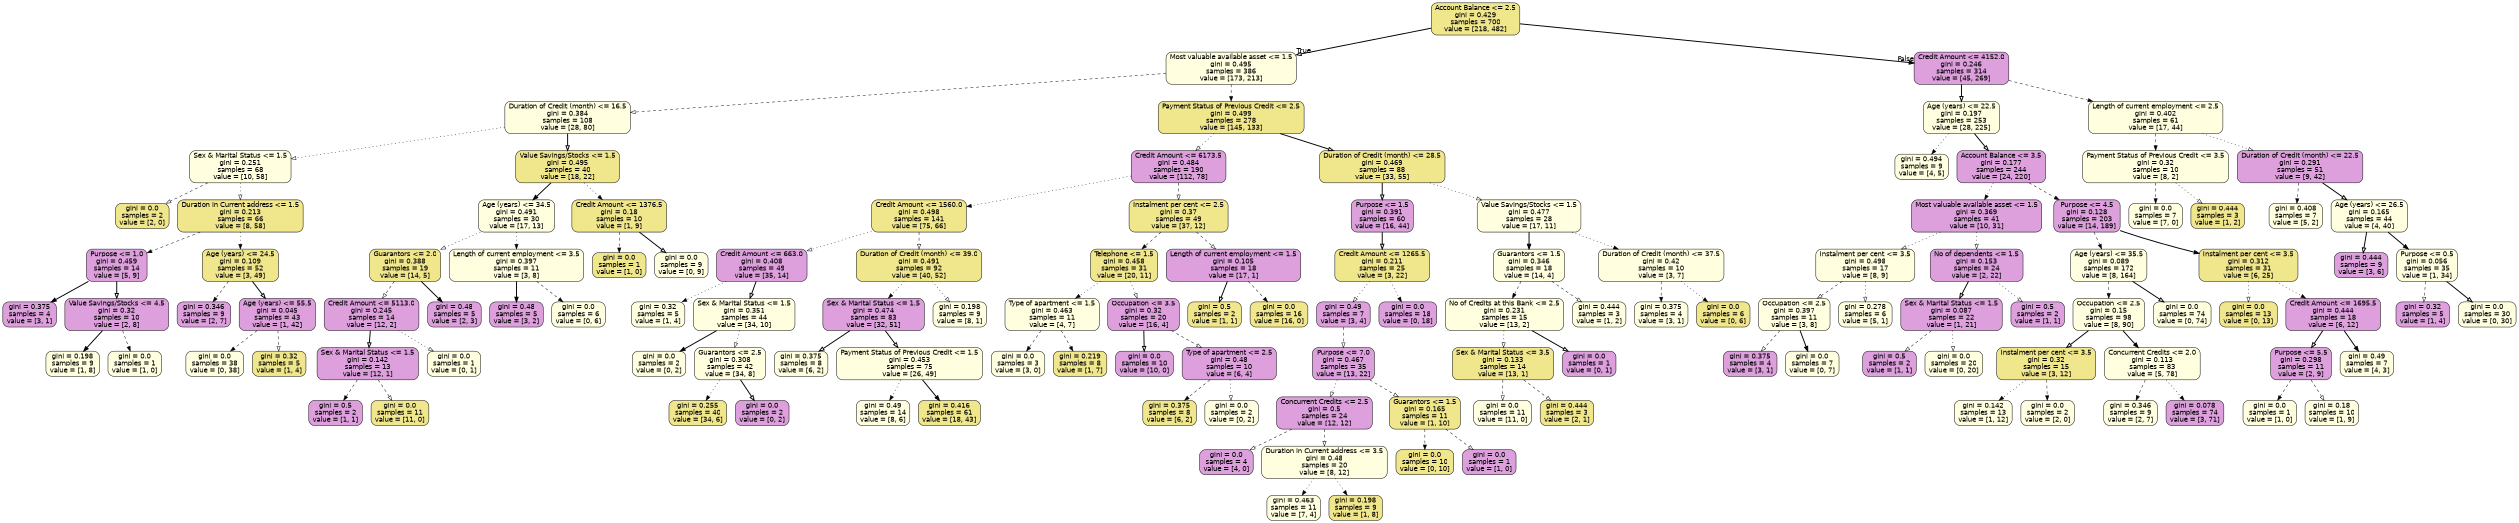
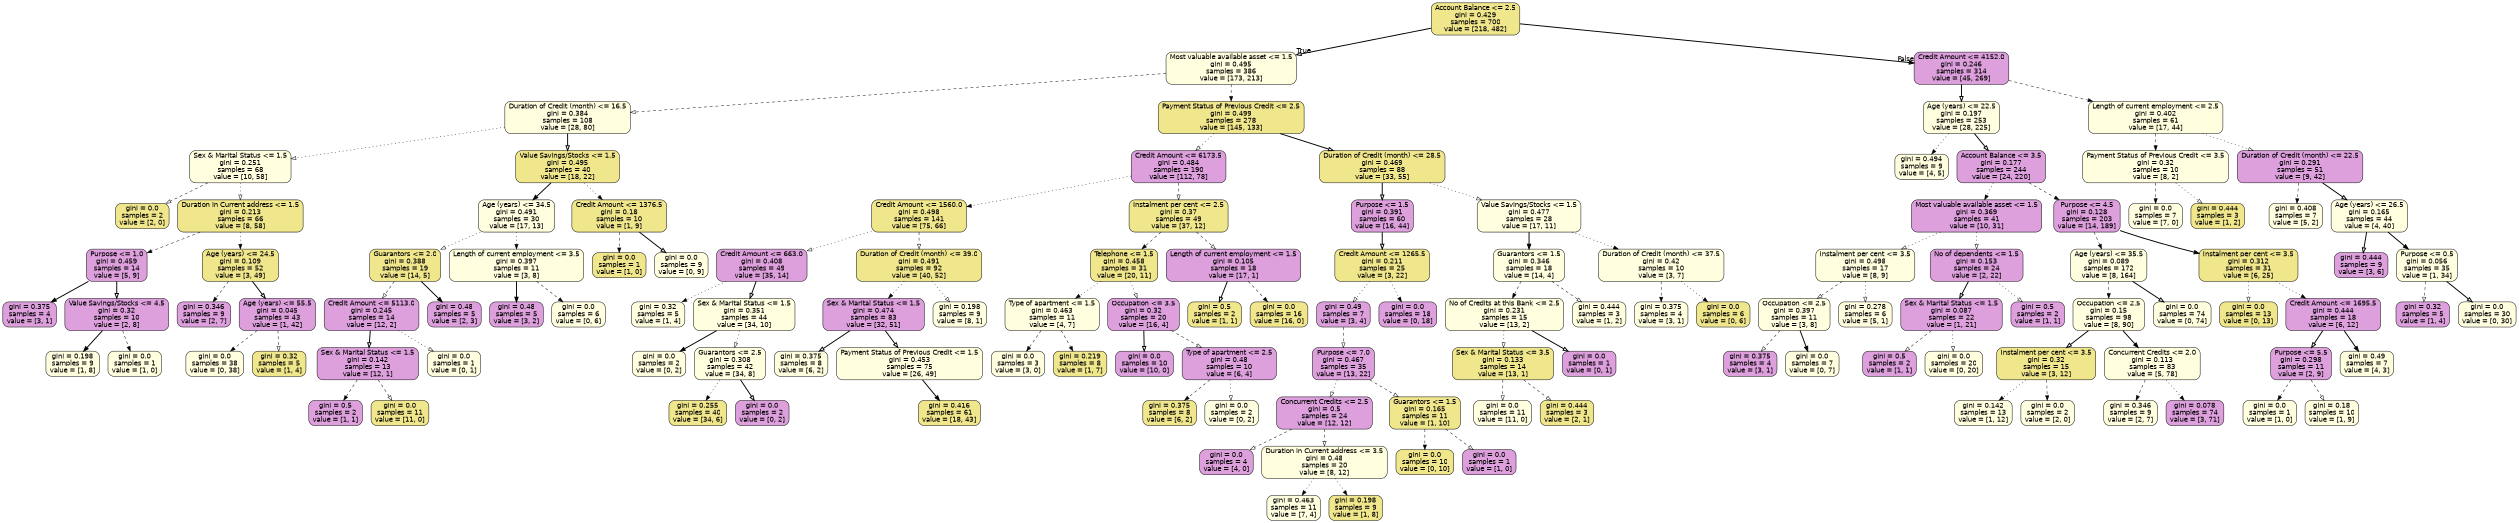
(883, 413) -> none
